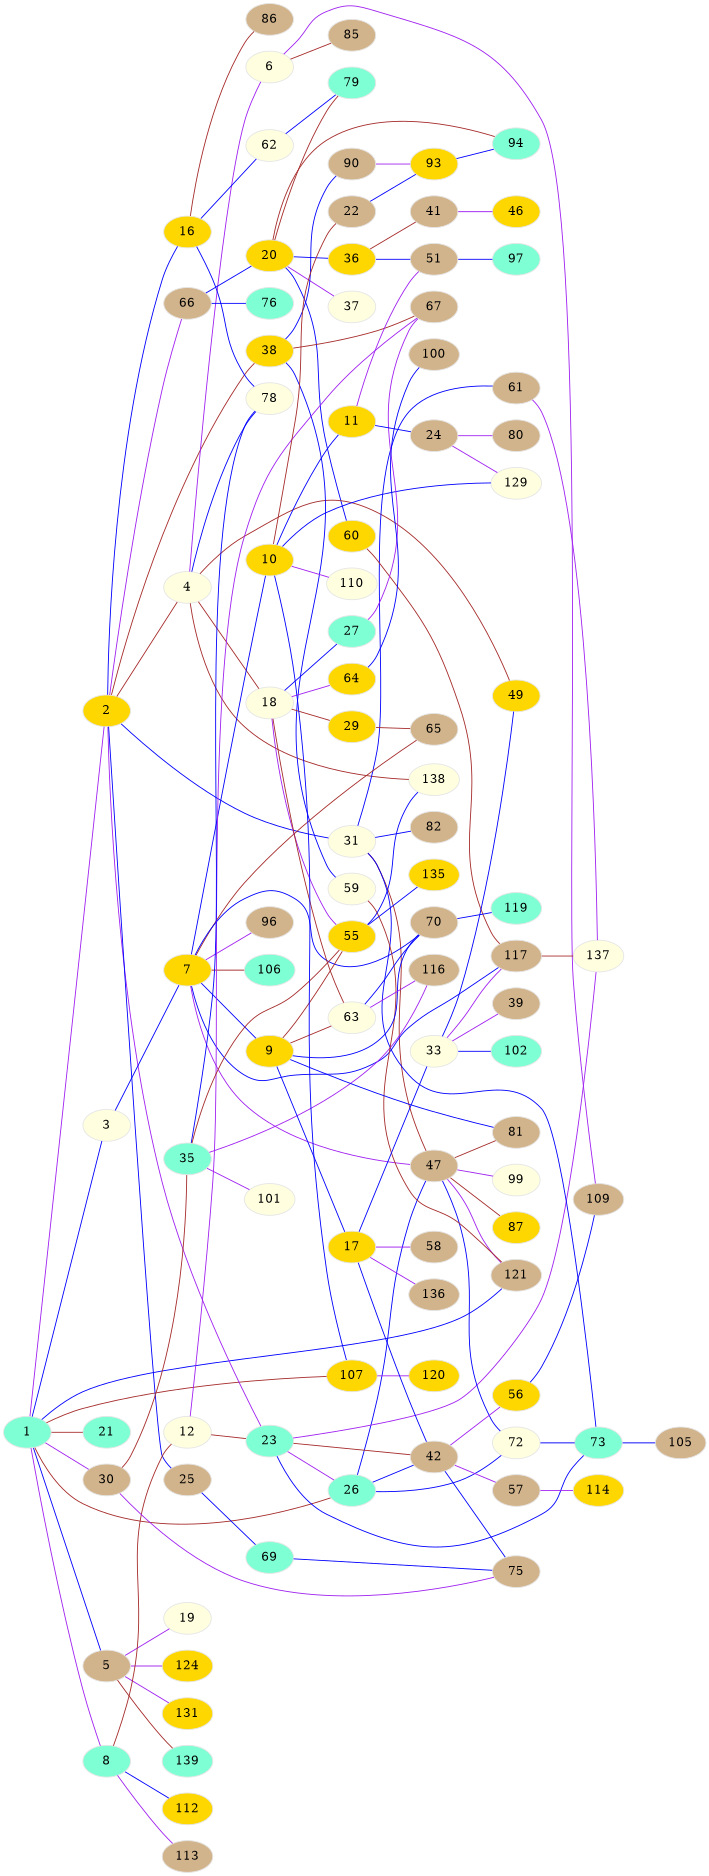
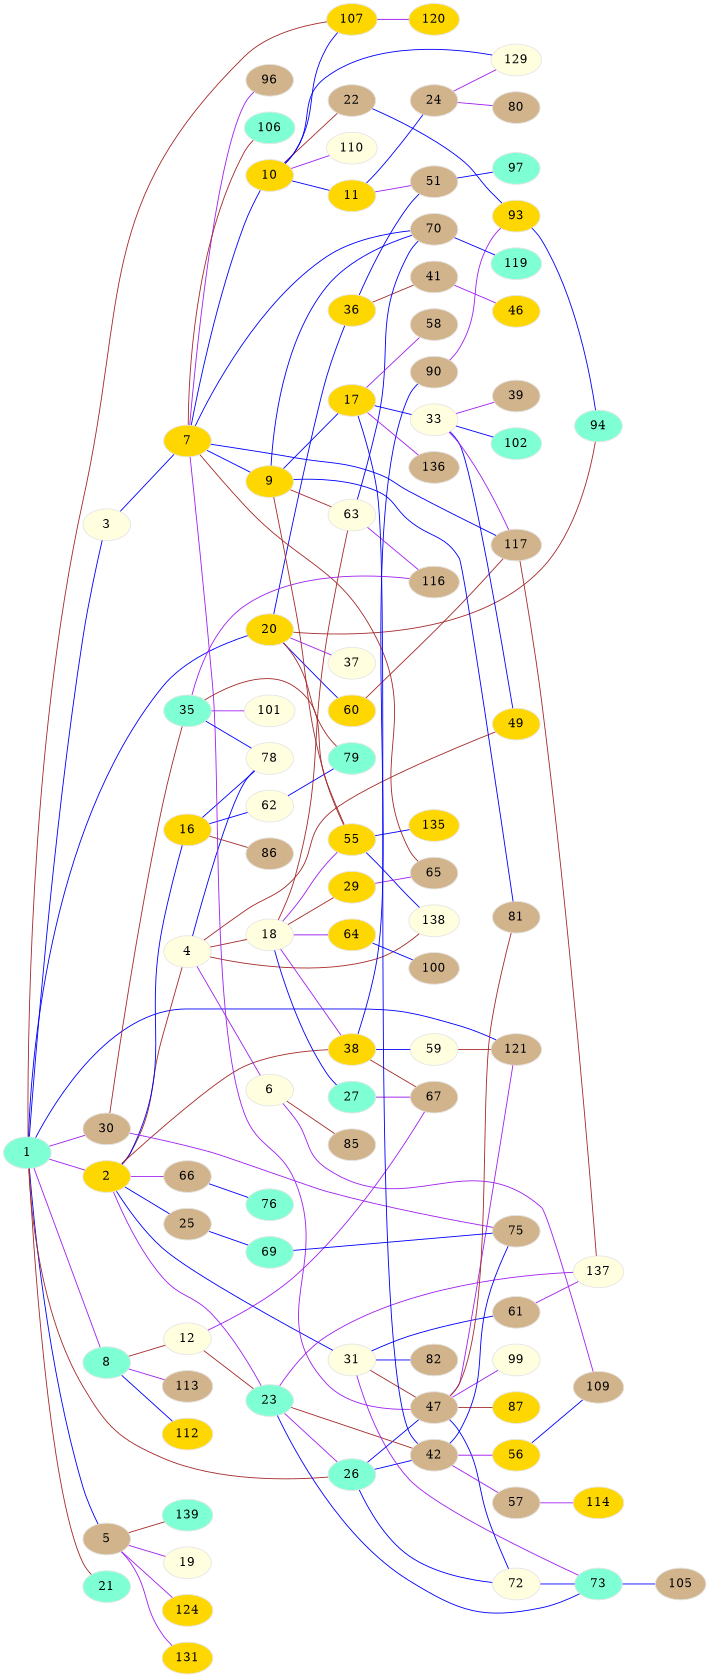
(229, 280) -> (77, 853)
(393, 728) -> (399, 879)
none -> (311, 992)
(519, 1094) -> (440, 1503)
